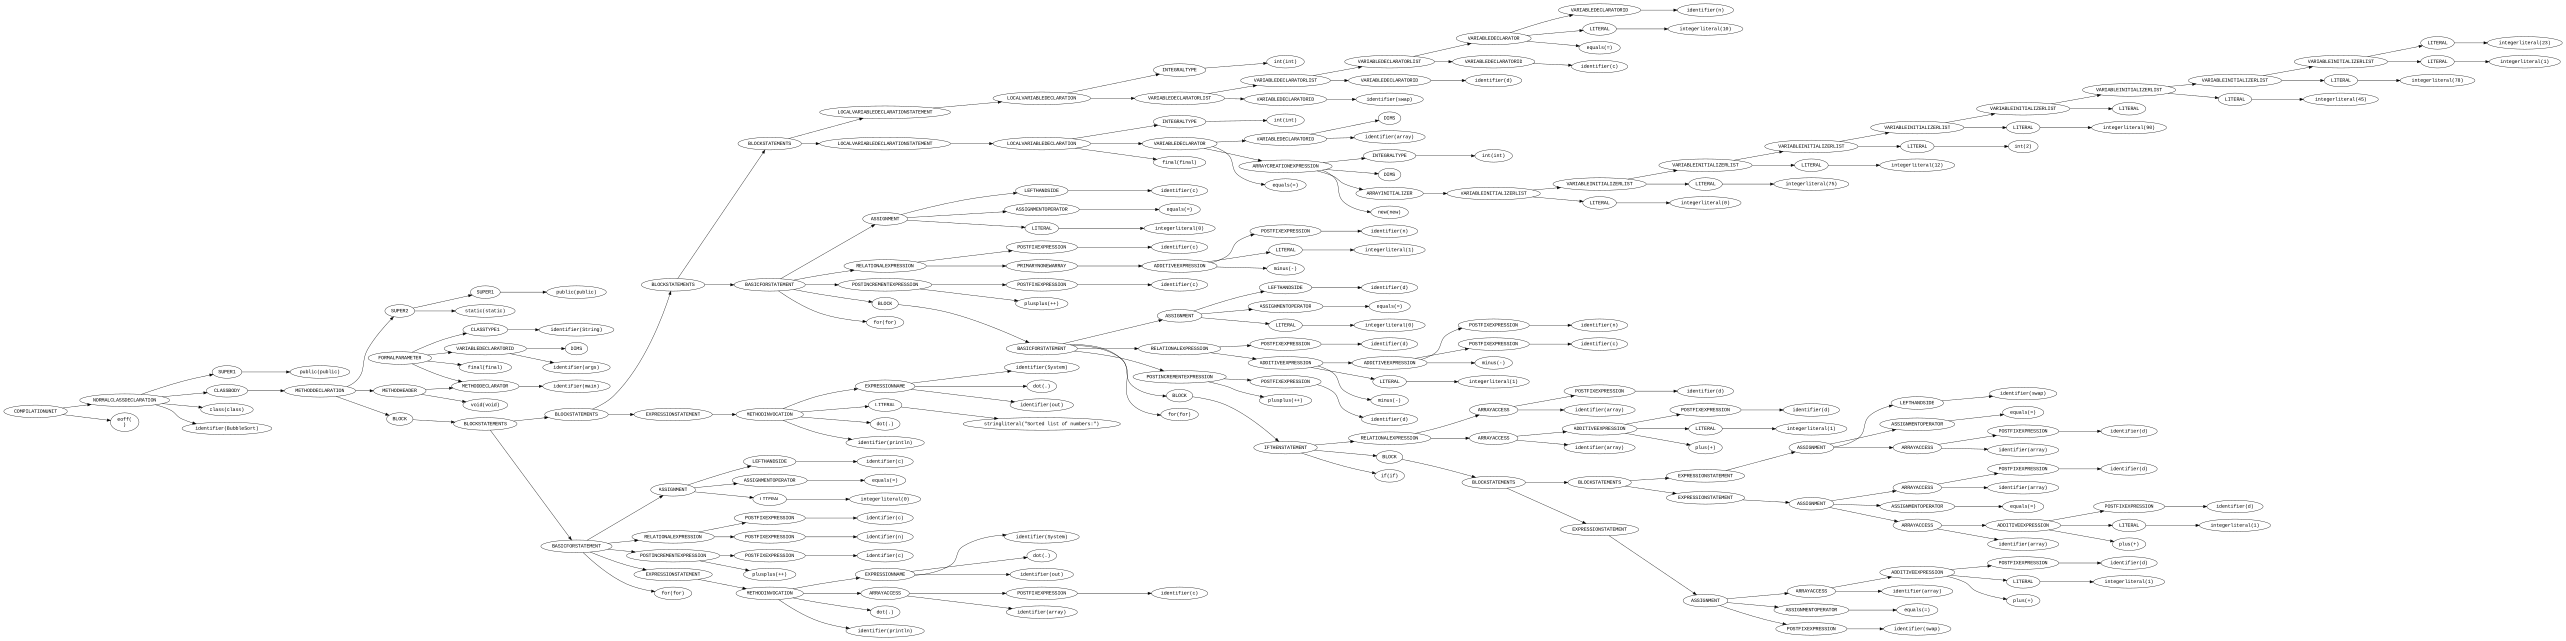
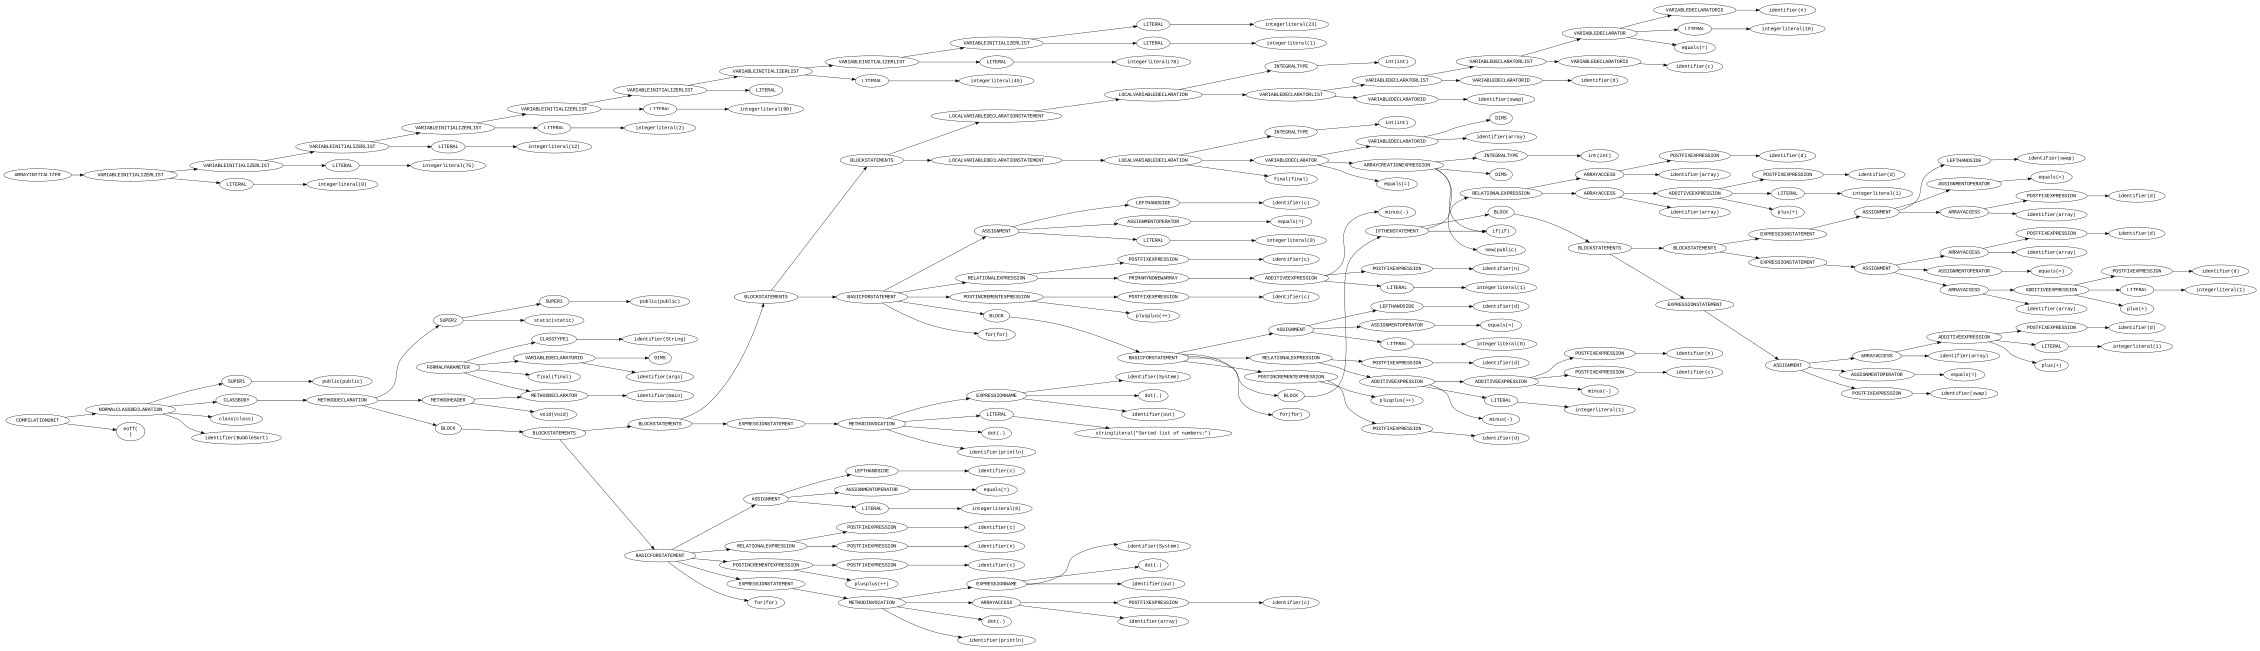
(2023, 146) -> (660, 128)
(1338, 180) -> (1452, 216)
(1390, 212) -> (1501, 250)
